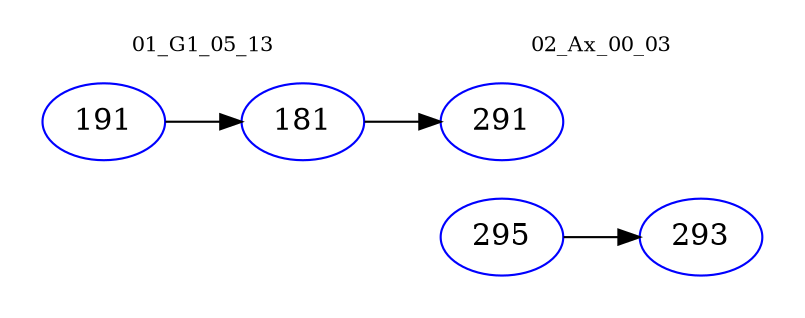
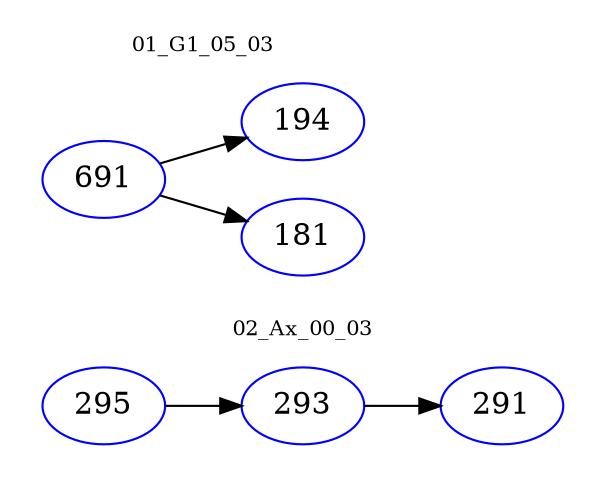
(203, 46) -> (203, 46)
(104, 122) -> (104, 179)
none -> (303, 122)
(394, 122) -> (392, 406)
